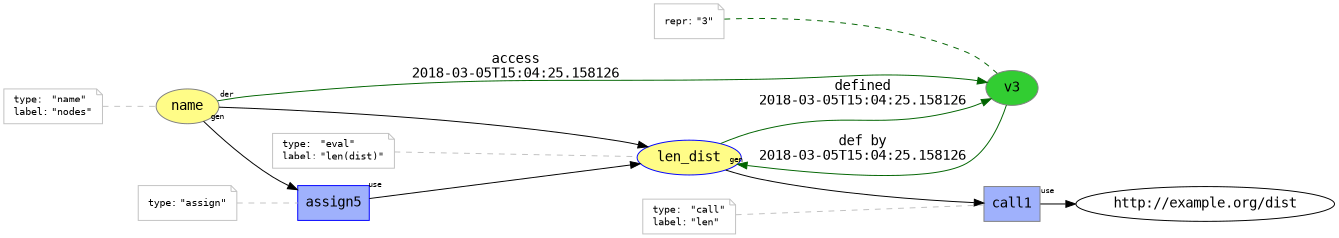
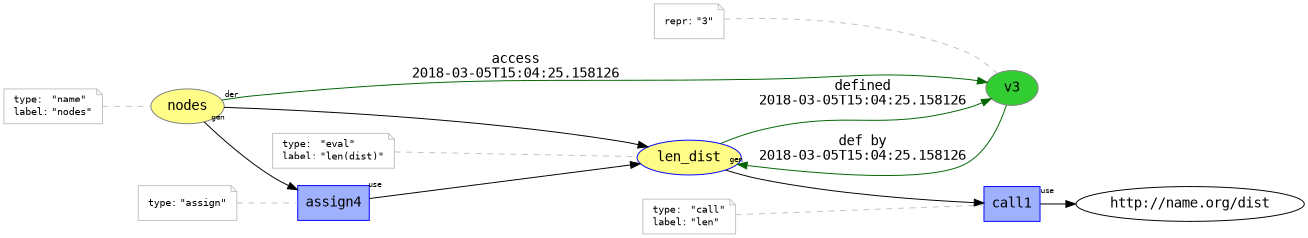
(866, 26) -> (866, 26)
(188, 106) -> (188, 106)
(333, 203) -> (333, 203)
(1012, 204) -> (1012, 204)
(1205, 204) -> (1190, 204)
